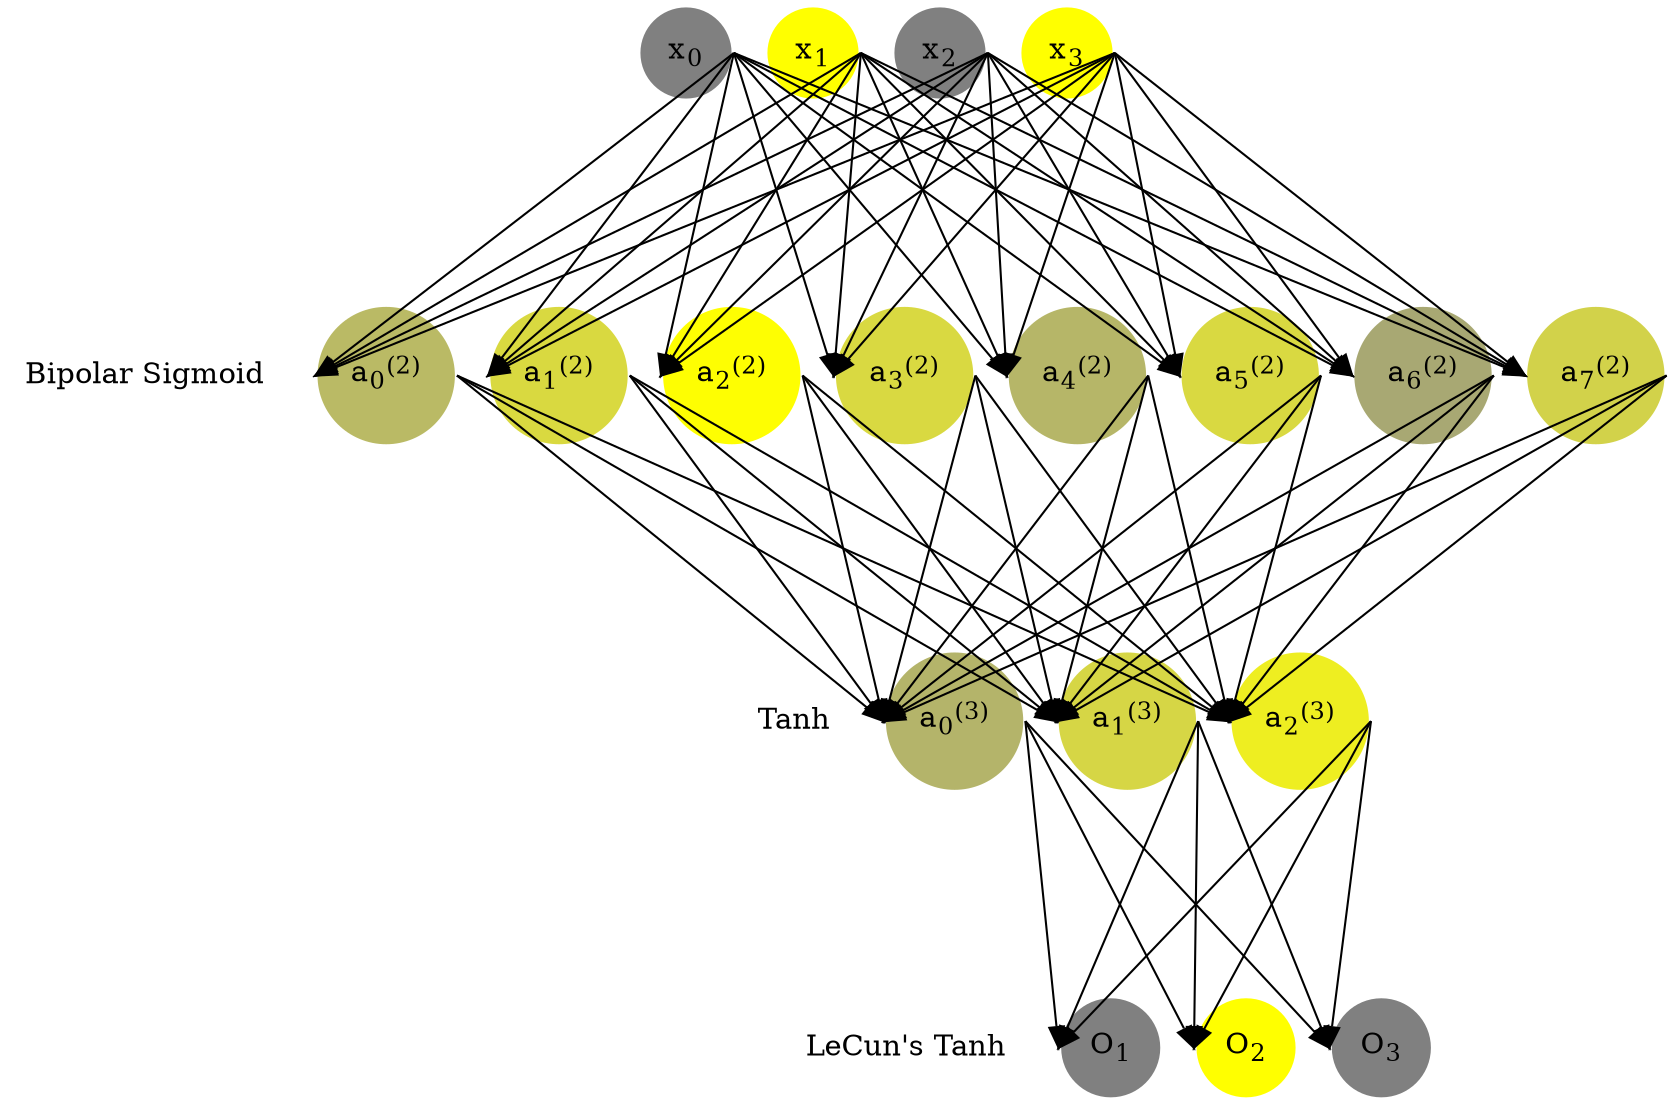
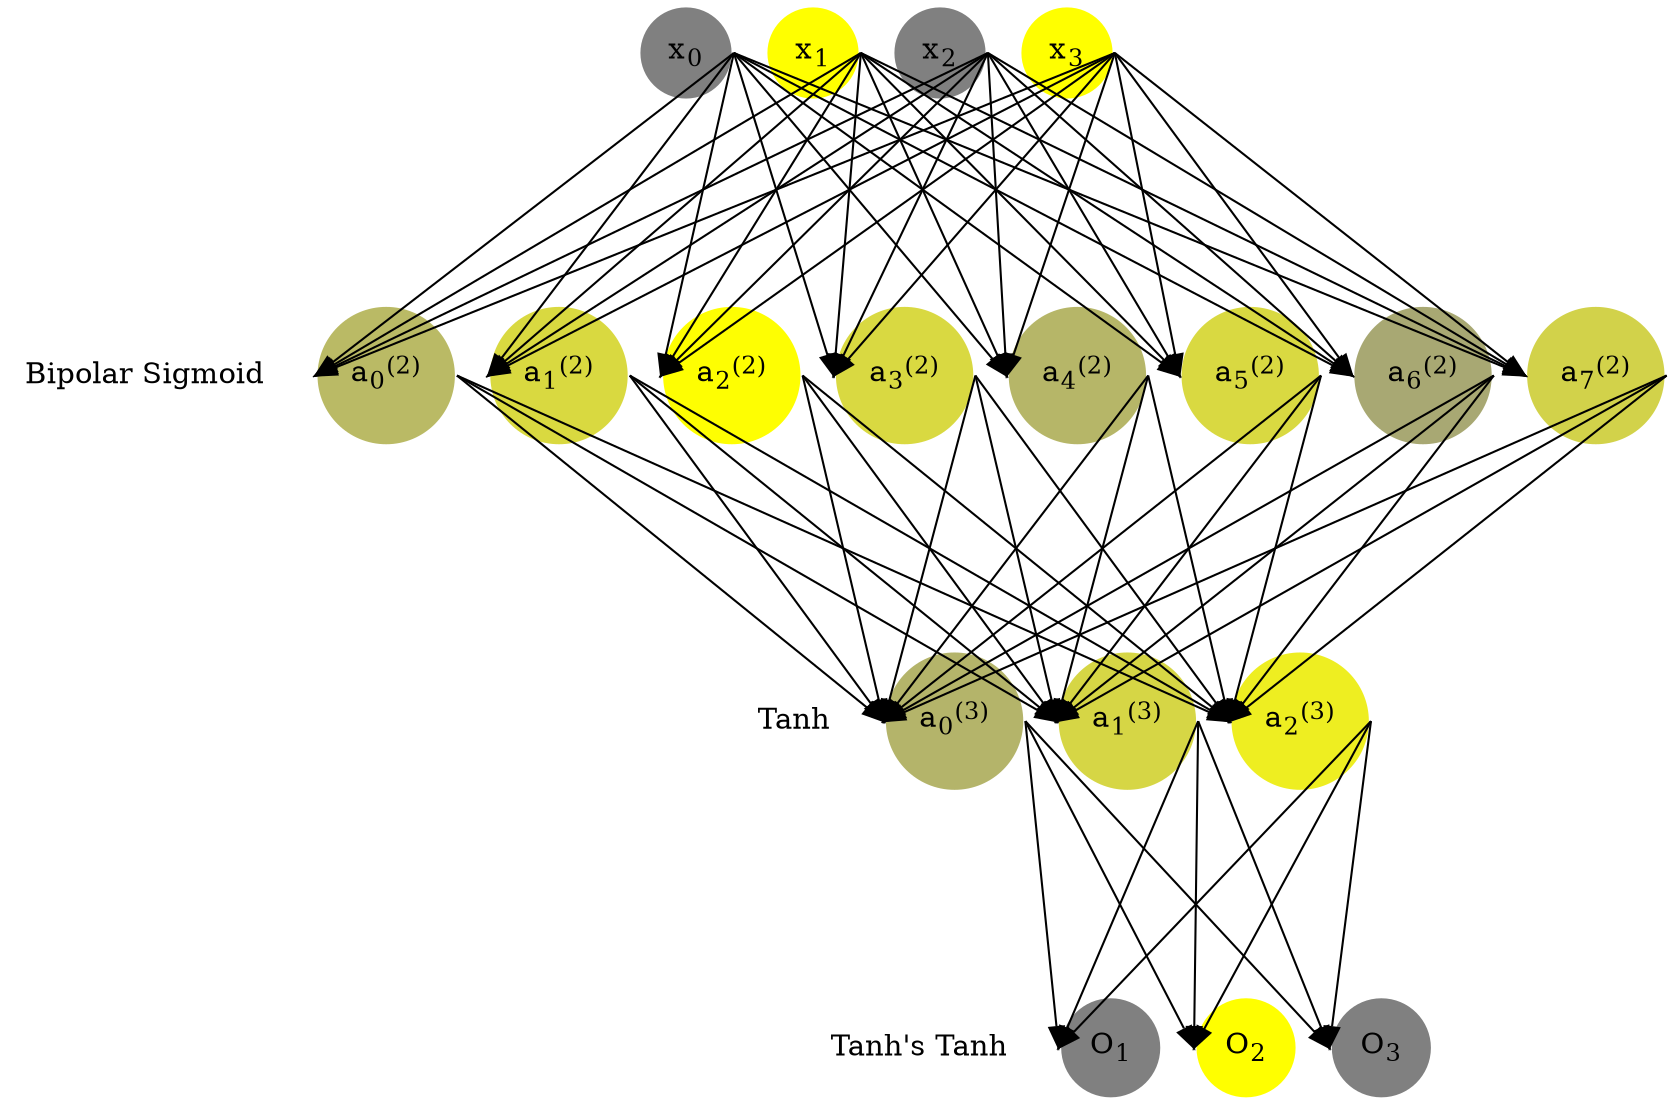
(907, 1048) -> (919, 1048)
